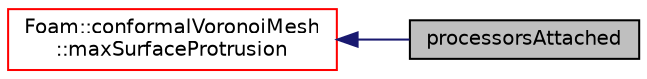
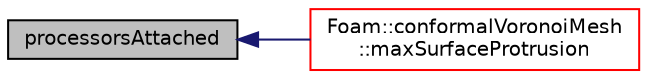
(384, 40) -> (284, 40)
